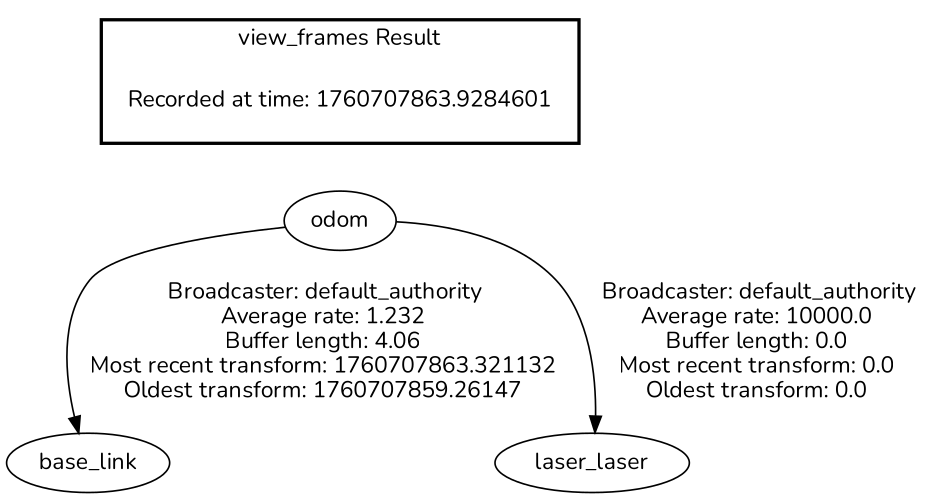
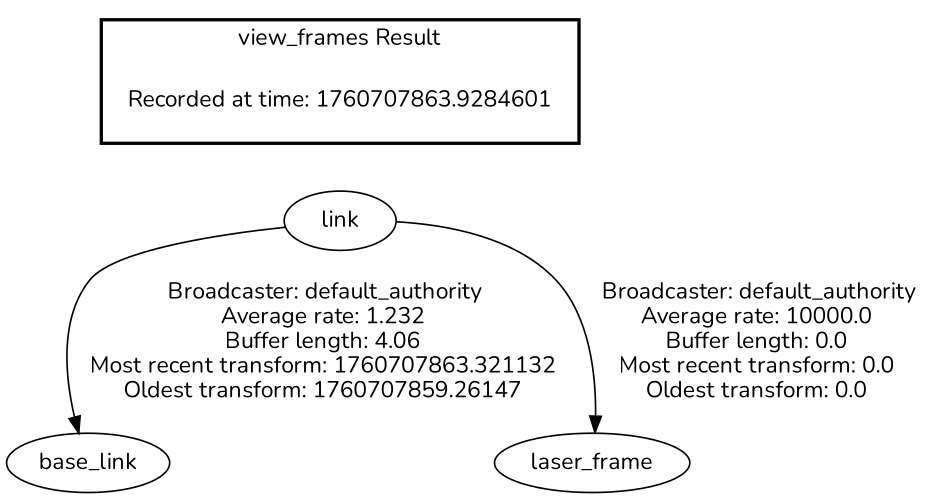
(340, 221) -> (340, 221)
(592, 463) -> (592, 463)
